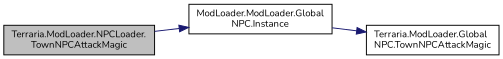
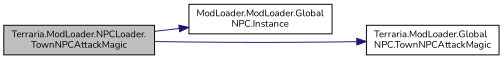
(344, 29) -> (256, 42)
